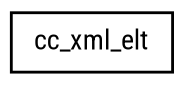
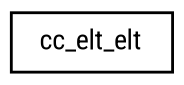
(92, 42) -> (92, 42)
